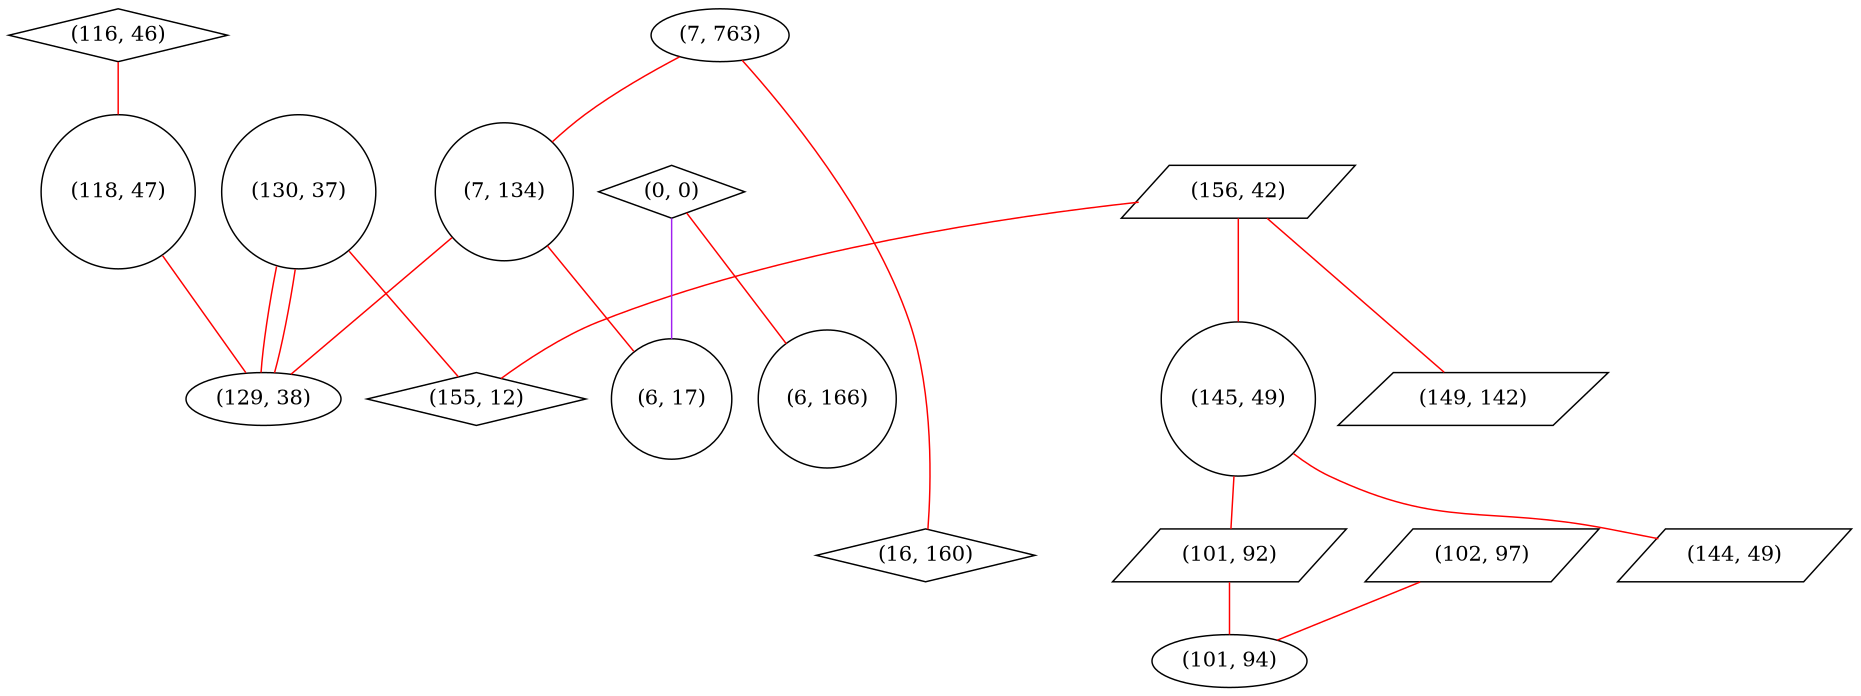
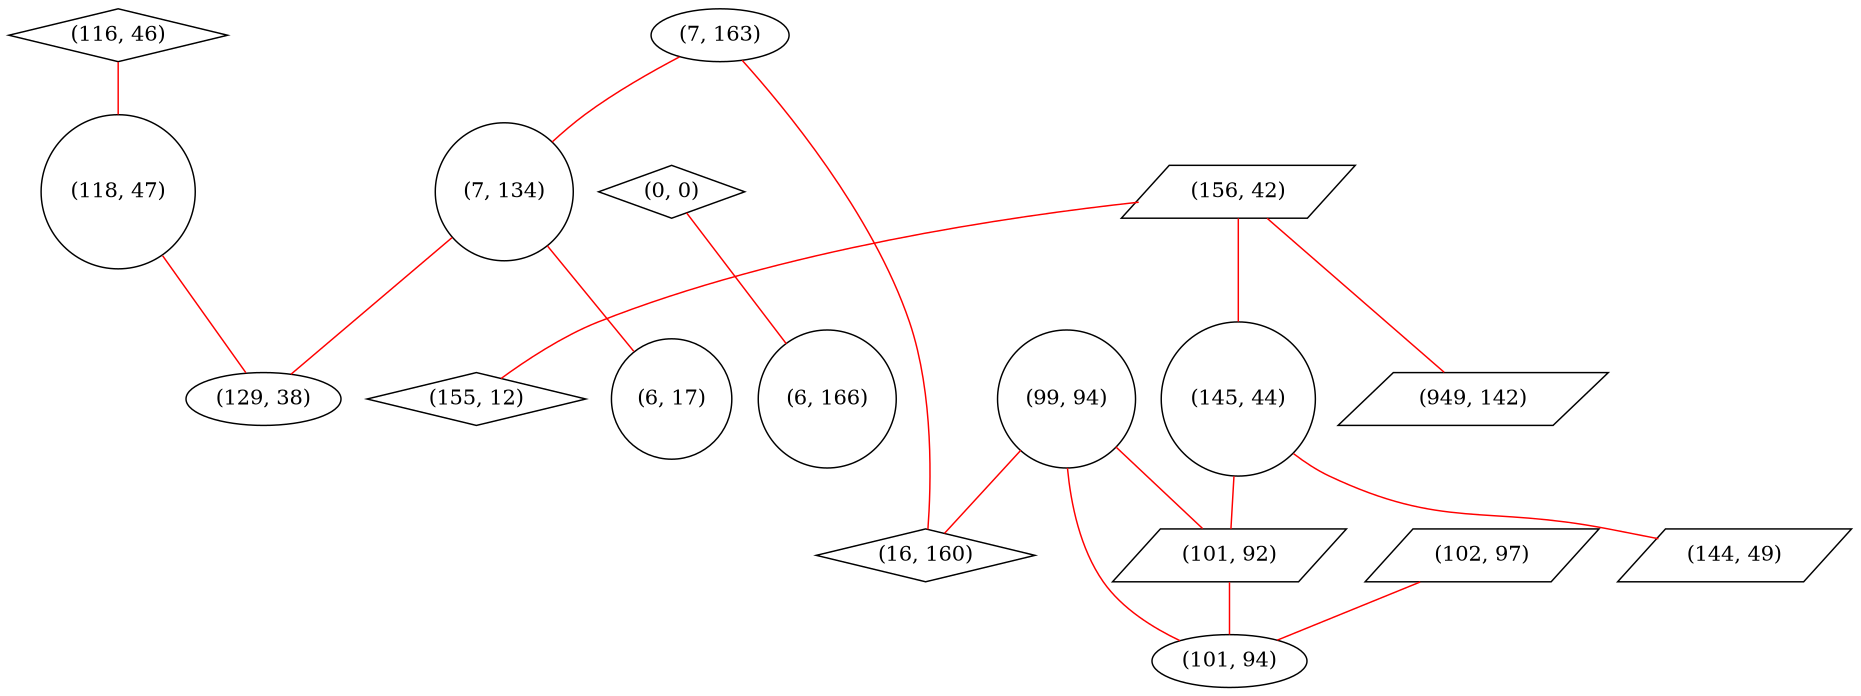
(720, 35) -> (720, 35)
(299, 192) -> none
(672, 279) -> none
none -> (1067, 399)
(1238, 399) -> (1238, 399)
(1473, 399) -> (1473, 399)
